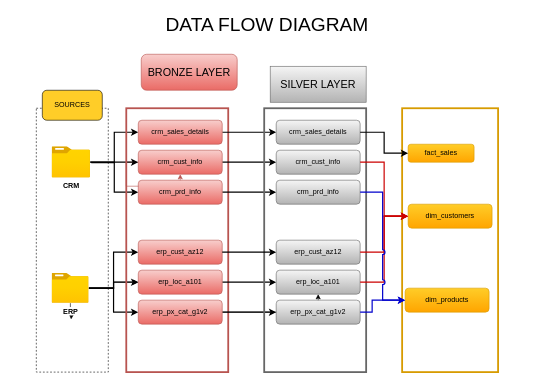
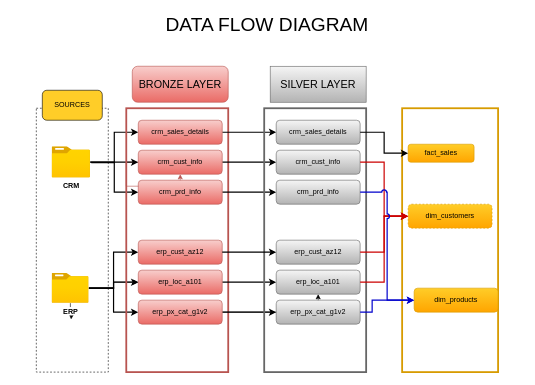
(189, 72) -> (180, 84)
(450, 216) -> (450, 216)
(447, 300) -> (456, 300)
